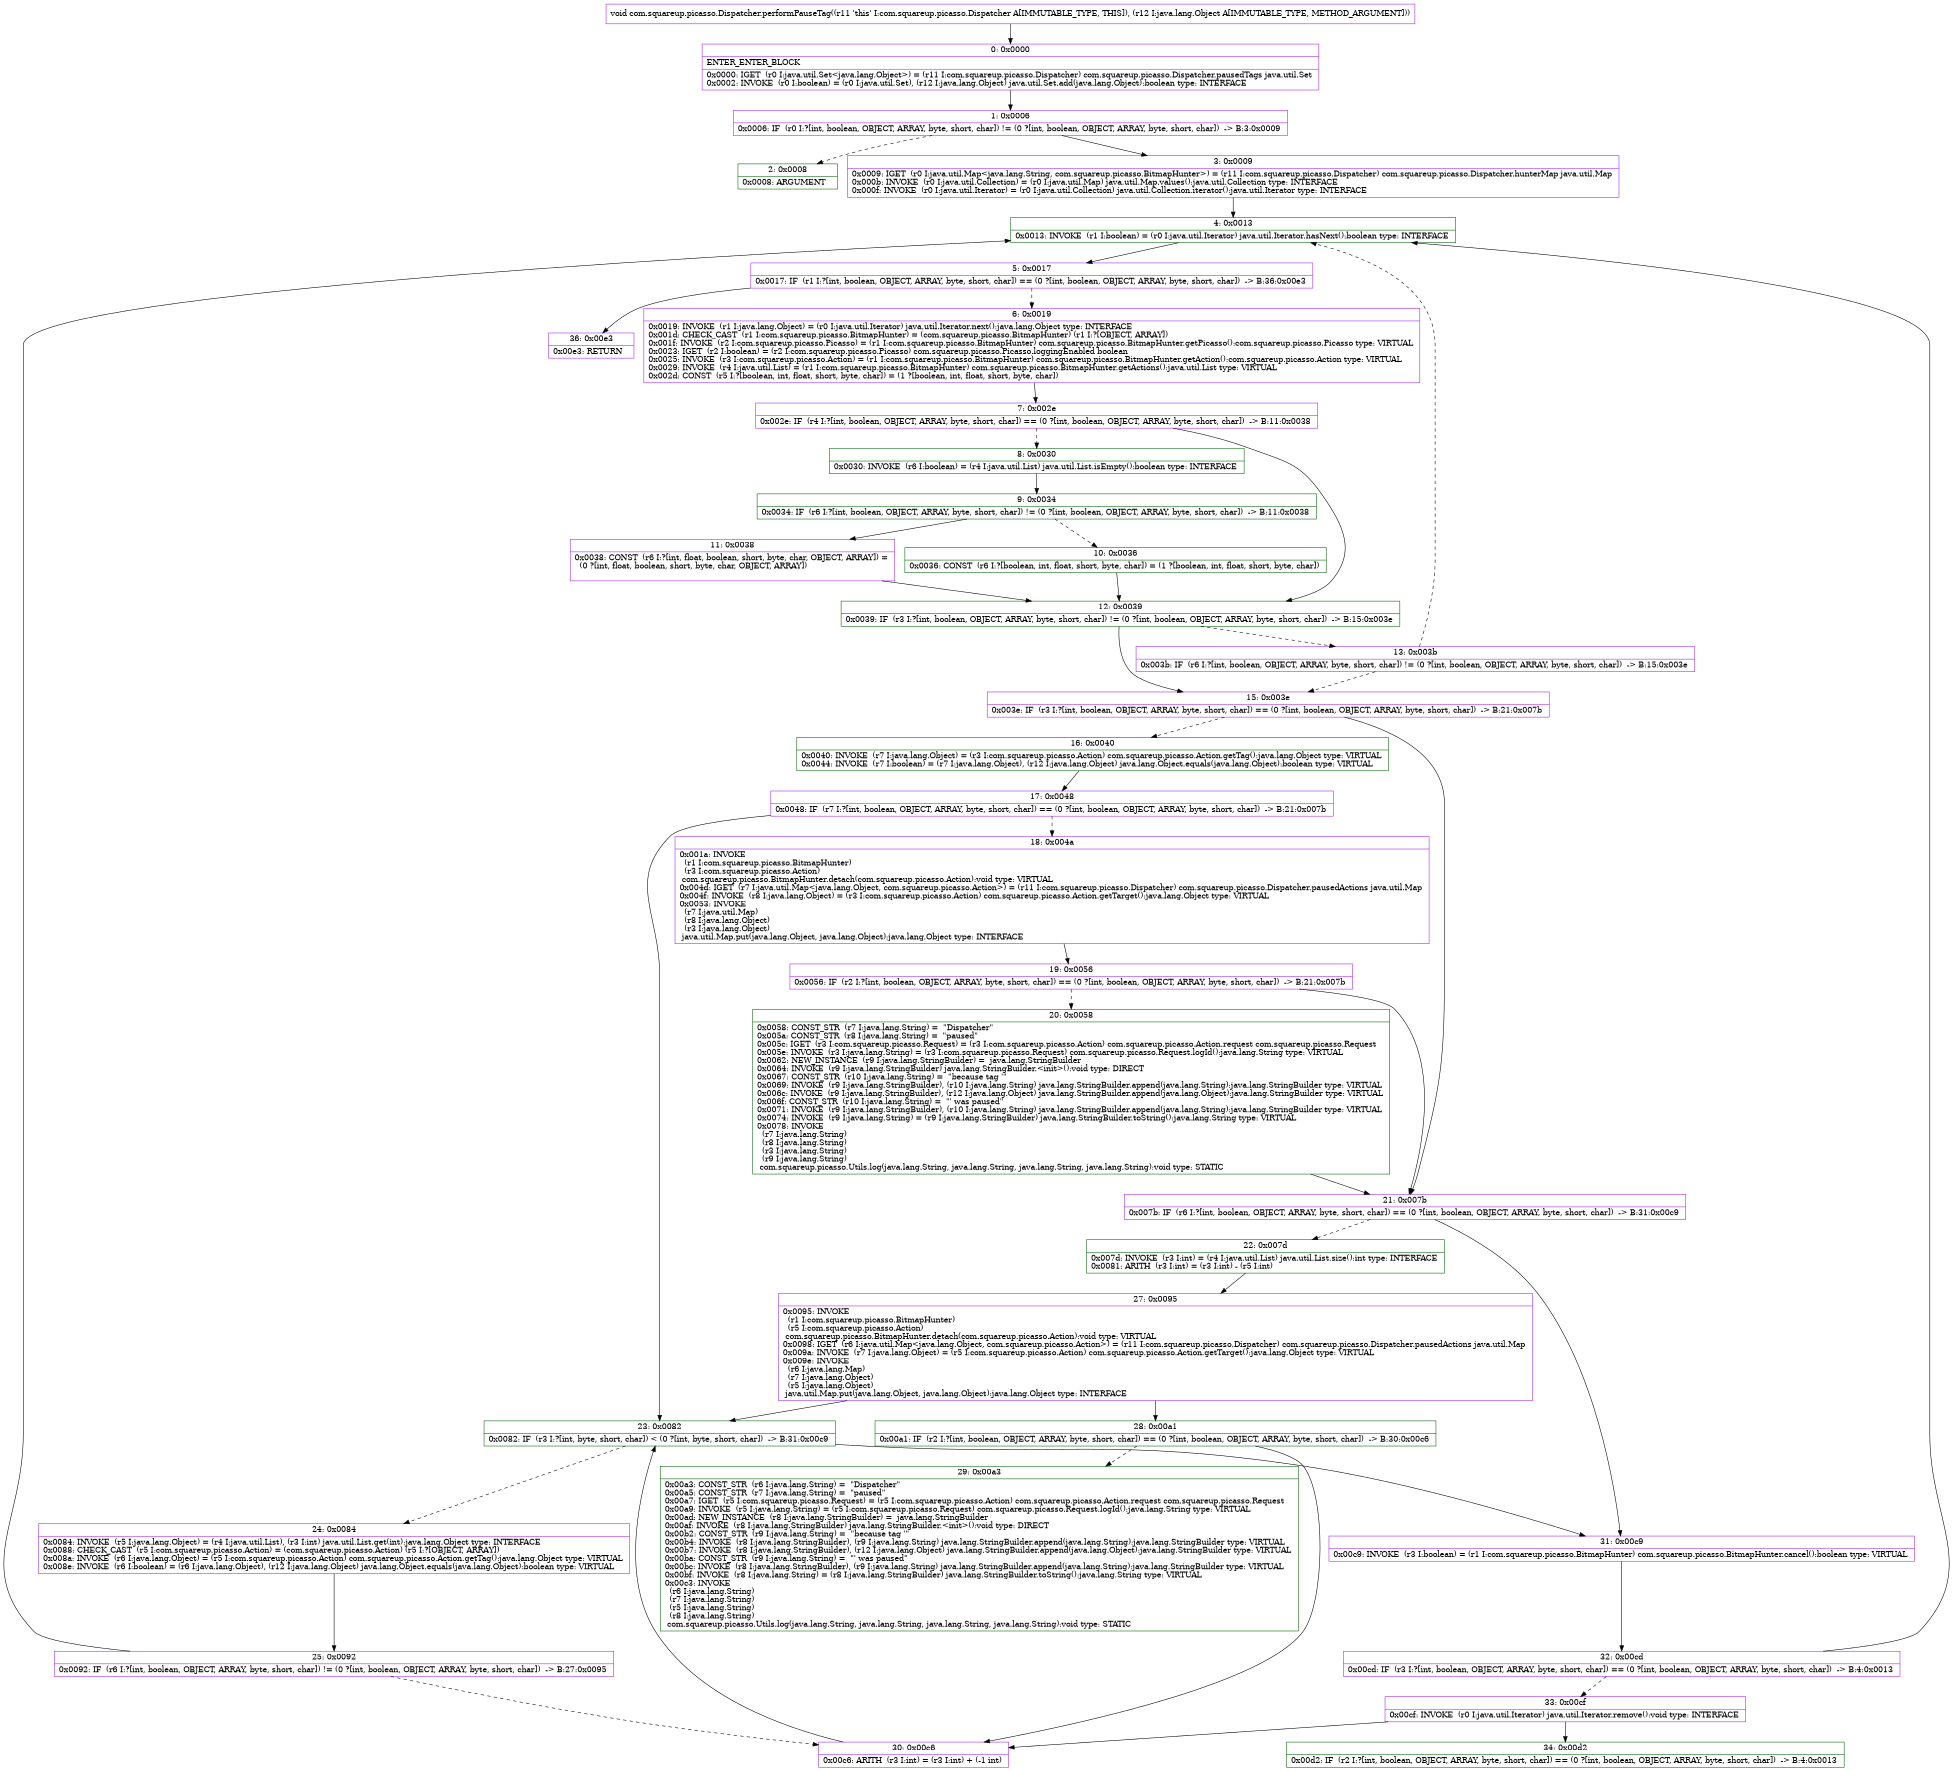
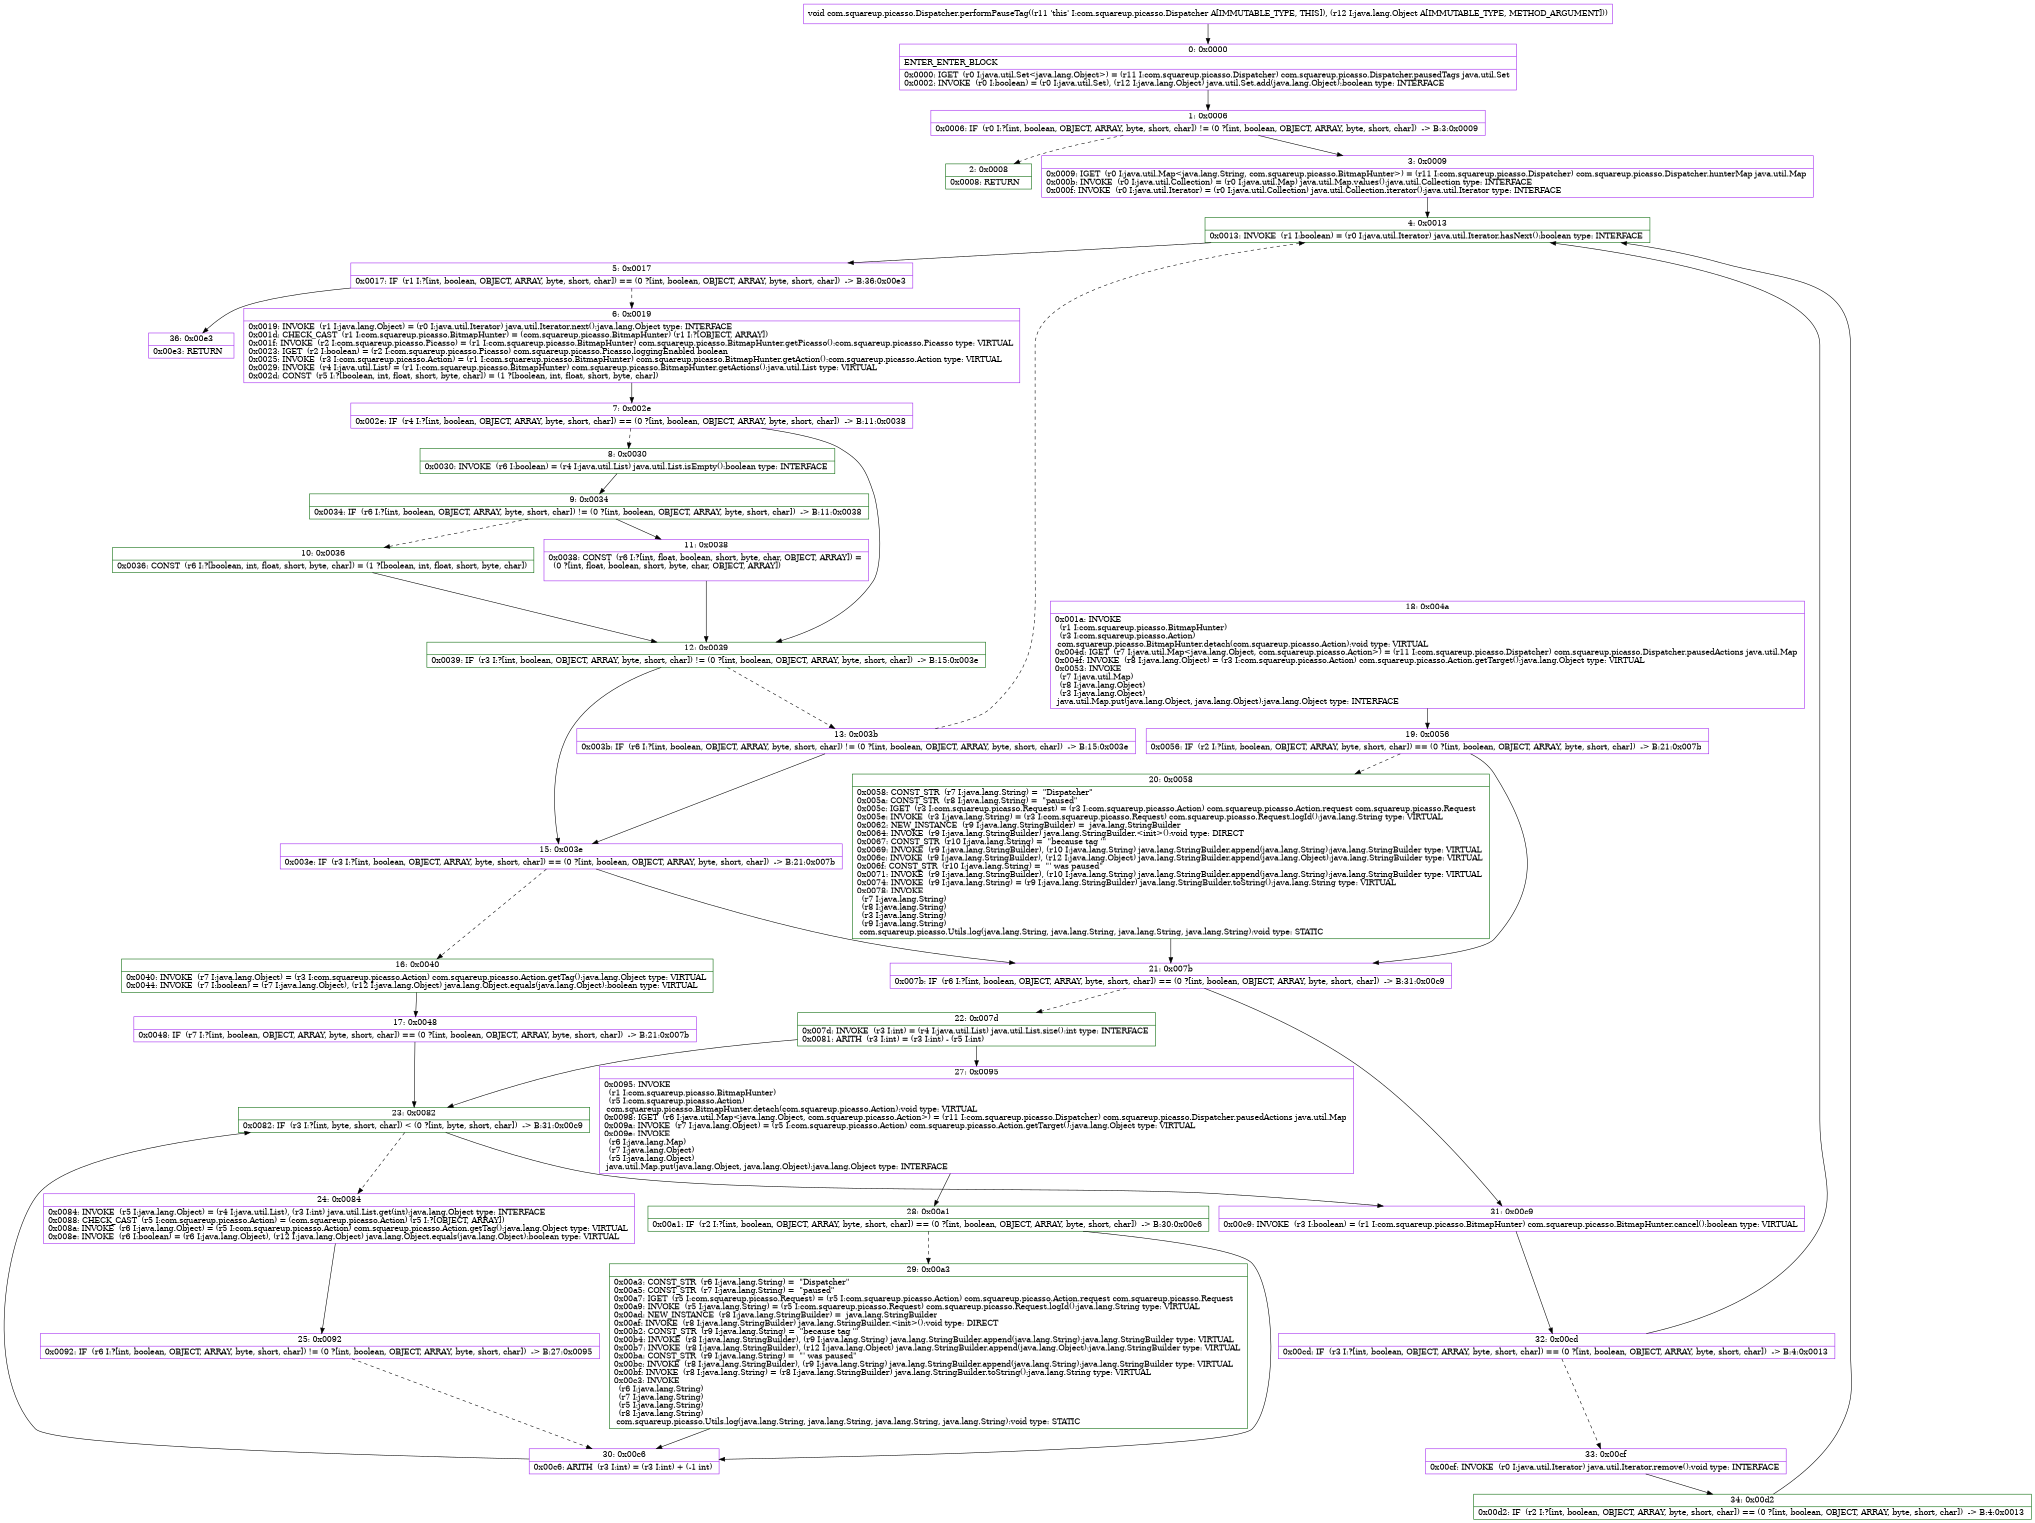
(788, 182) -> (989, 182)
(23, 547) -> (1850, 802)
(1345, 681) -> (711, 798)
(1052, 823) -> none
(791, 1410) -> (623, 1061)
(1201, 1735) -> (686, 1438)
